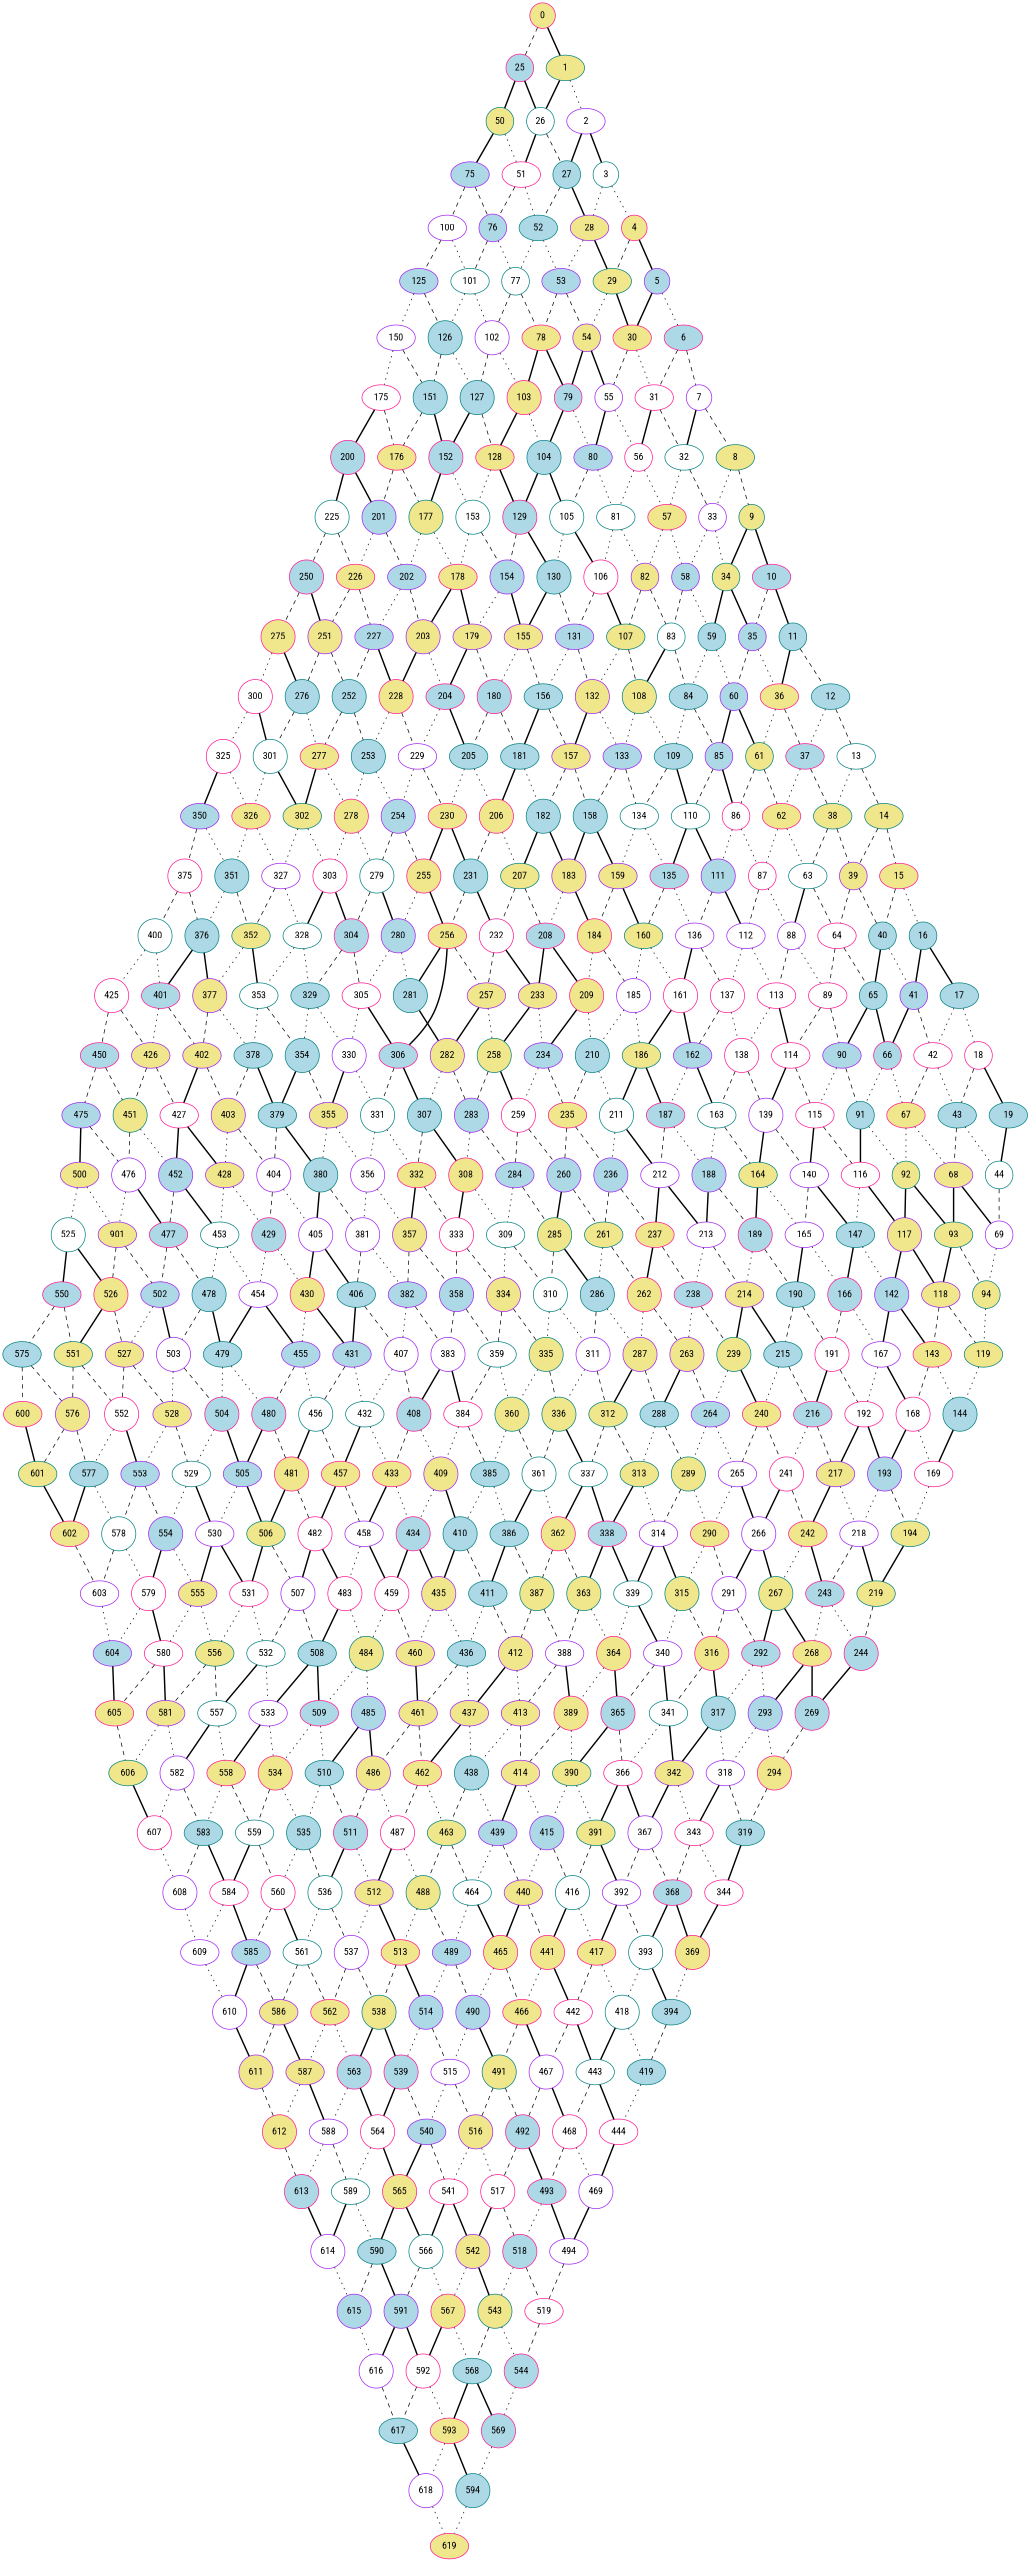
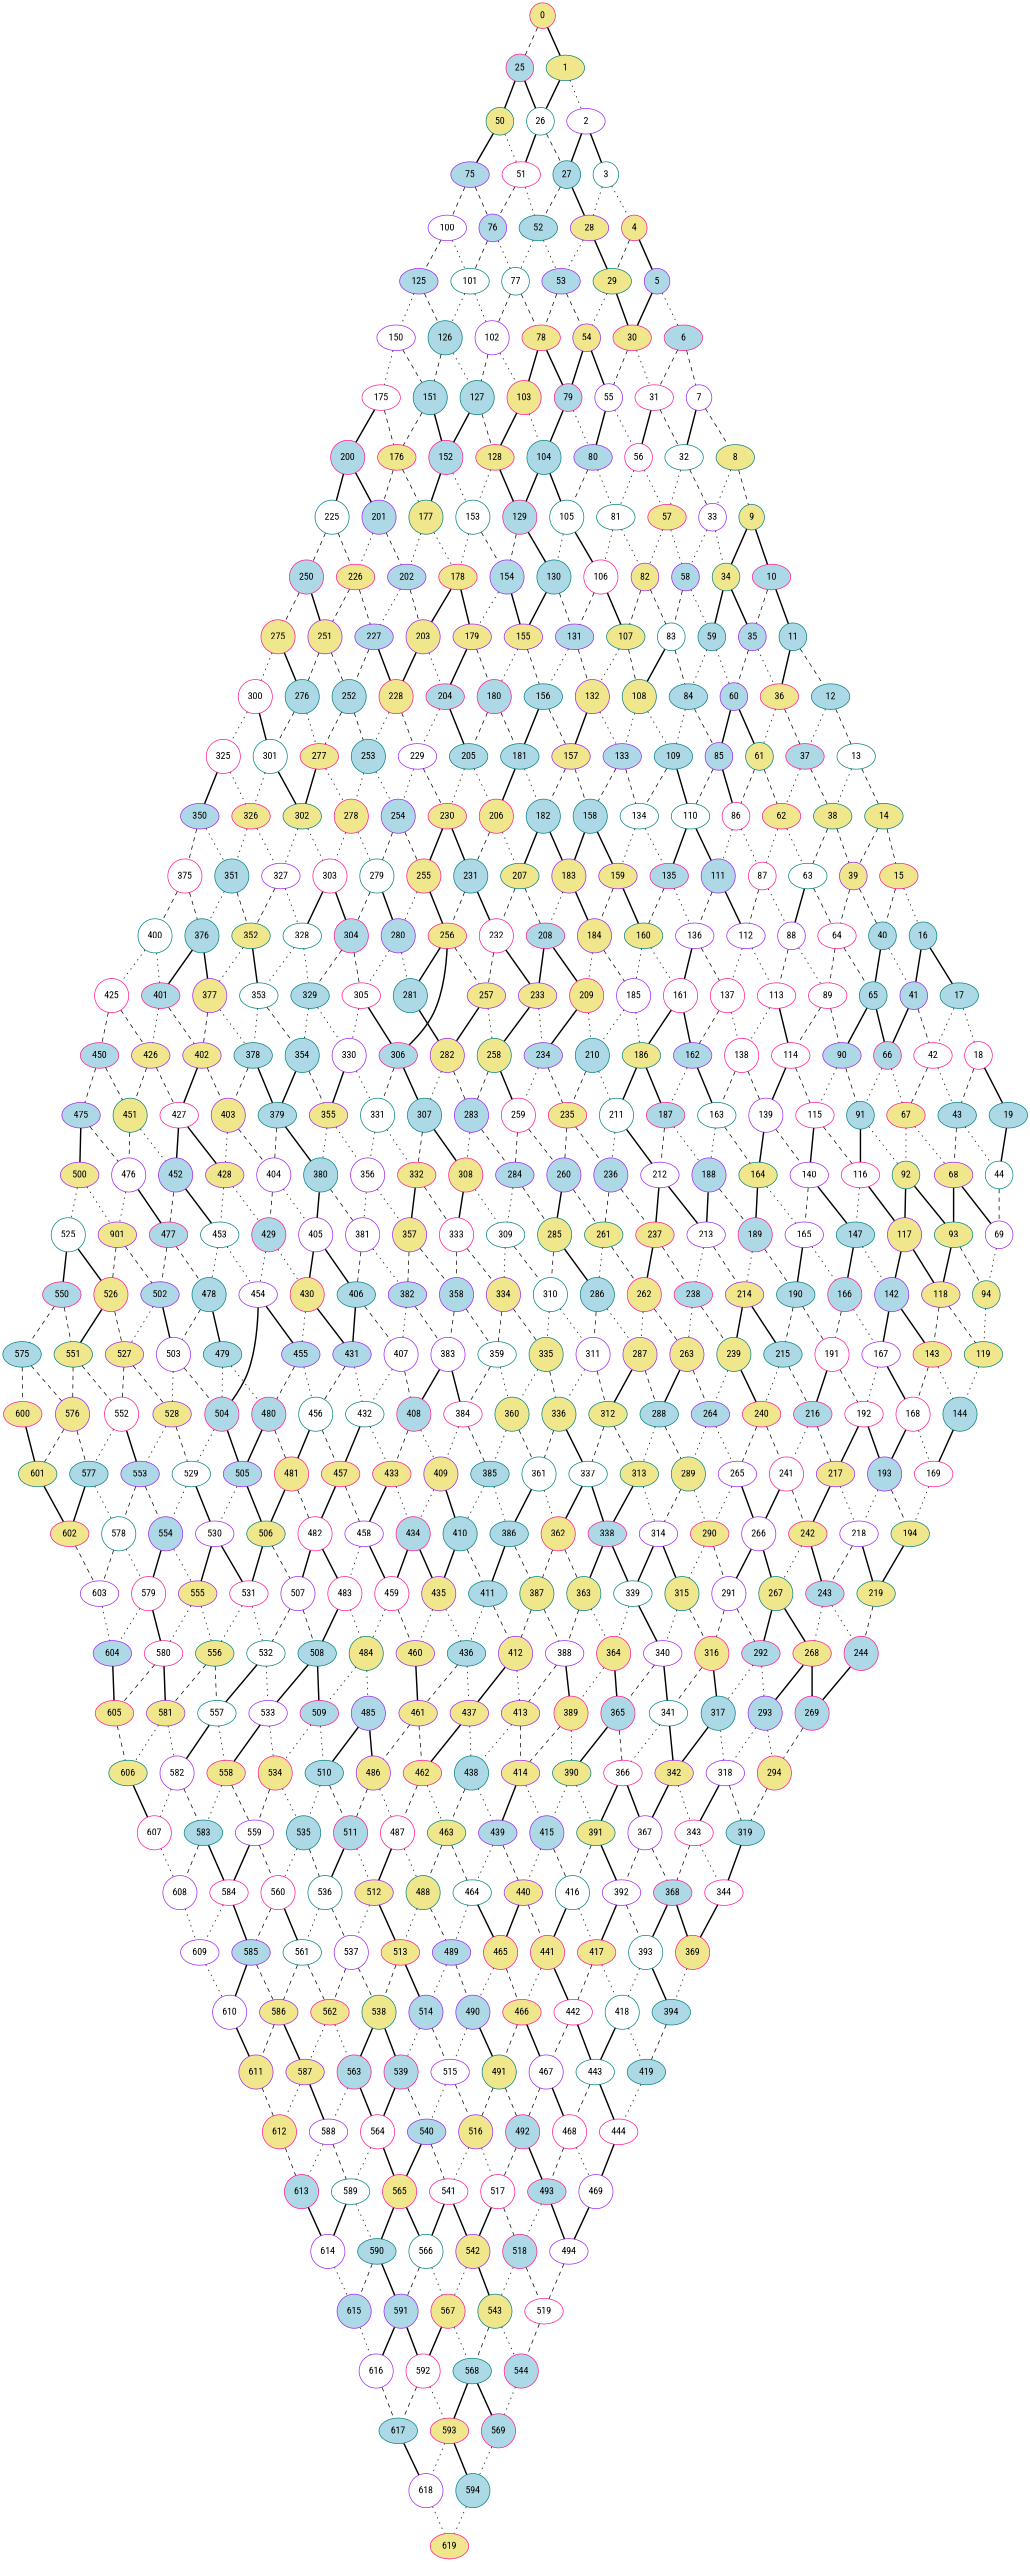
(594, 936) -> (594, 936)
(240, 1324) -> (253, 1356)
(255, 1833) -> (255, 1833)
